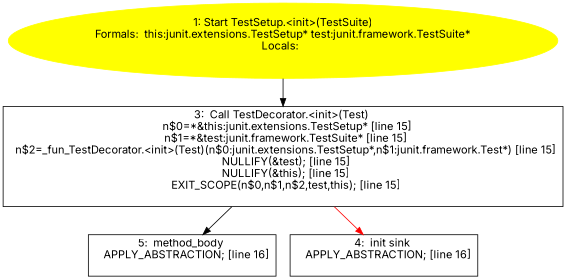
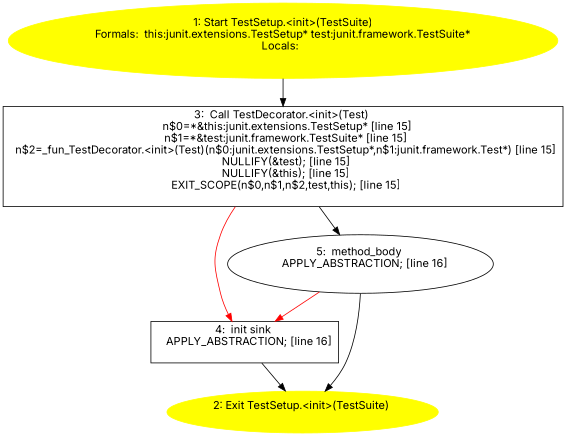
(182, 255) -> (360, 264)
none -> (301, 304)
none -> (303, 412)
